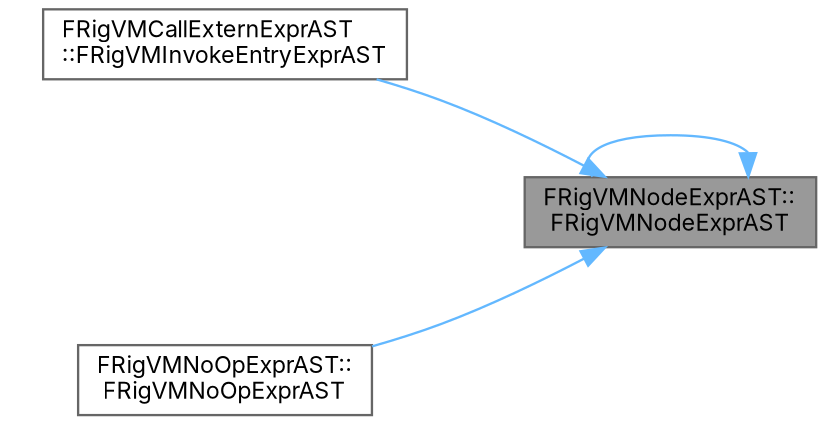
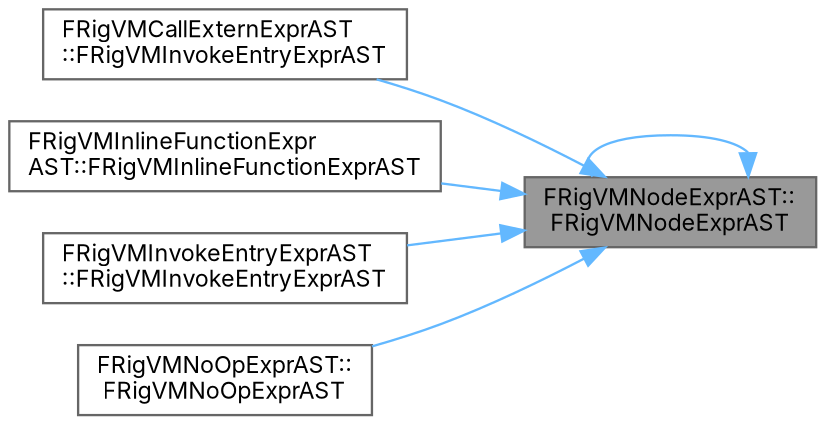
none -> (225, 156)
none -> (225, 268)
